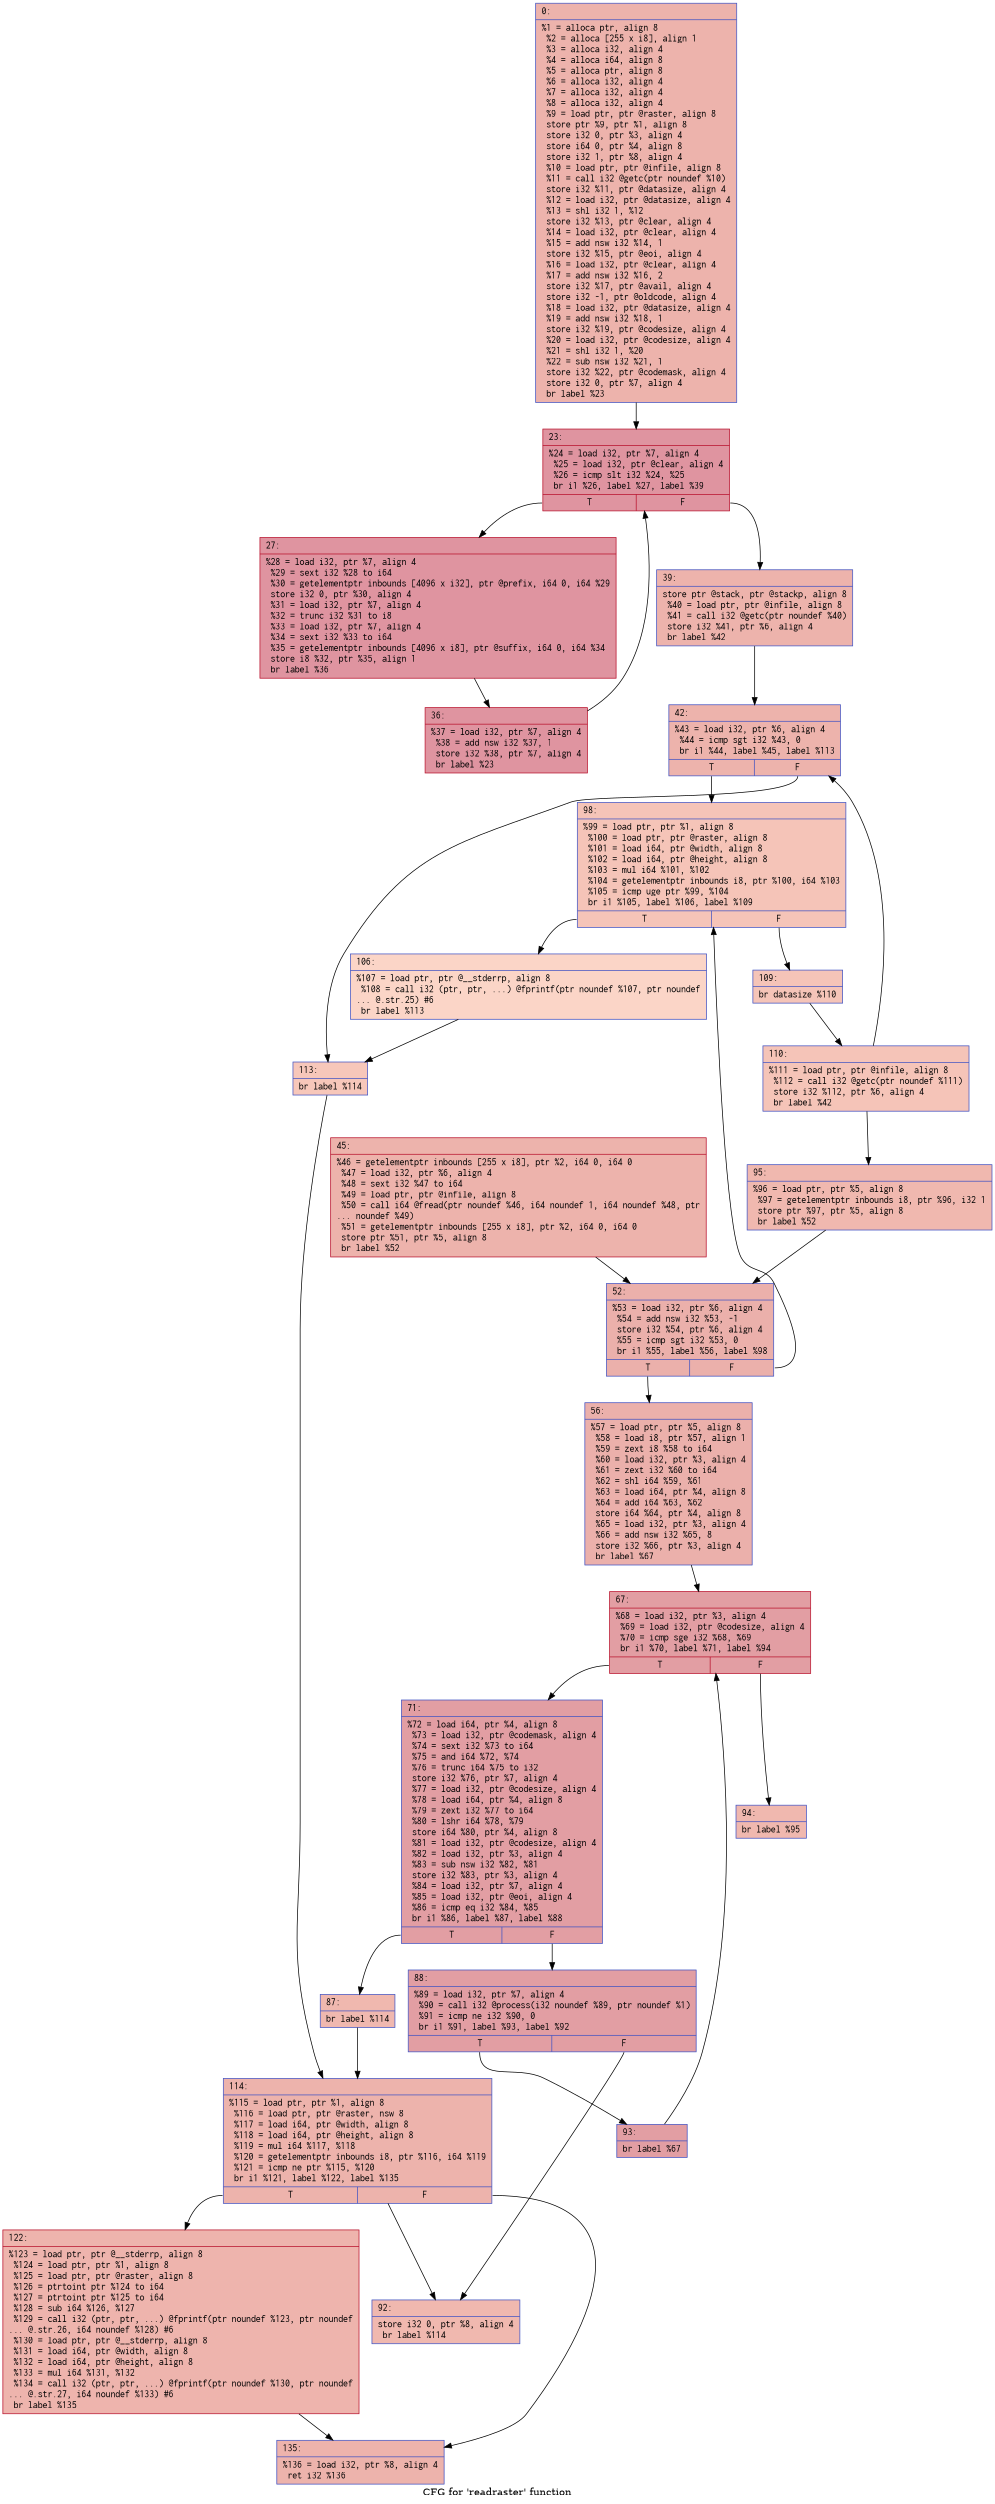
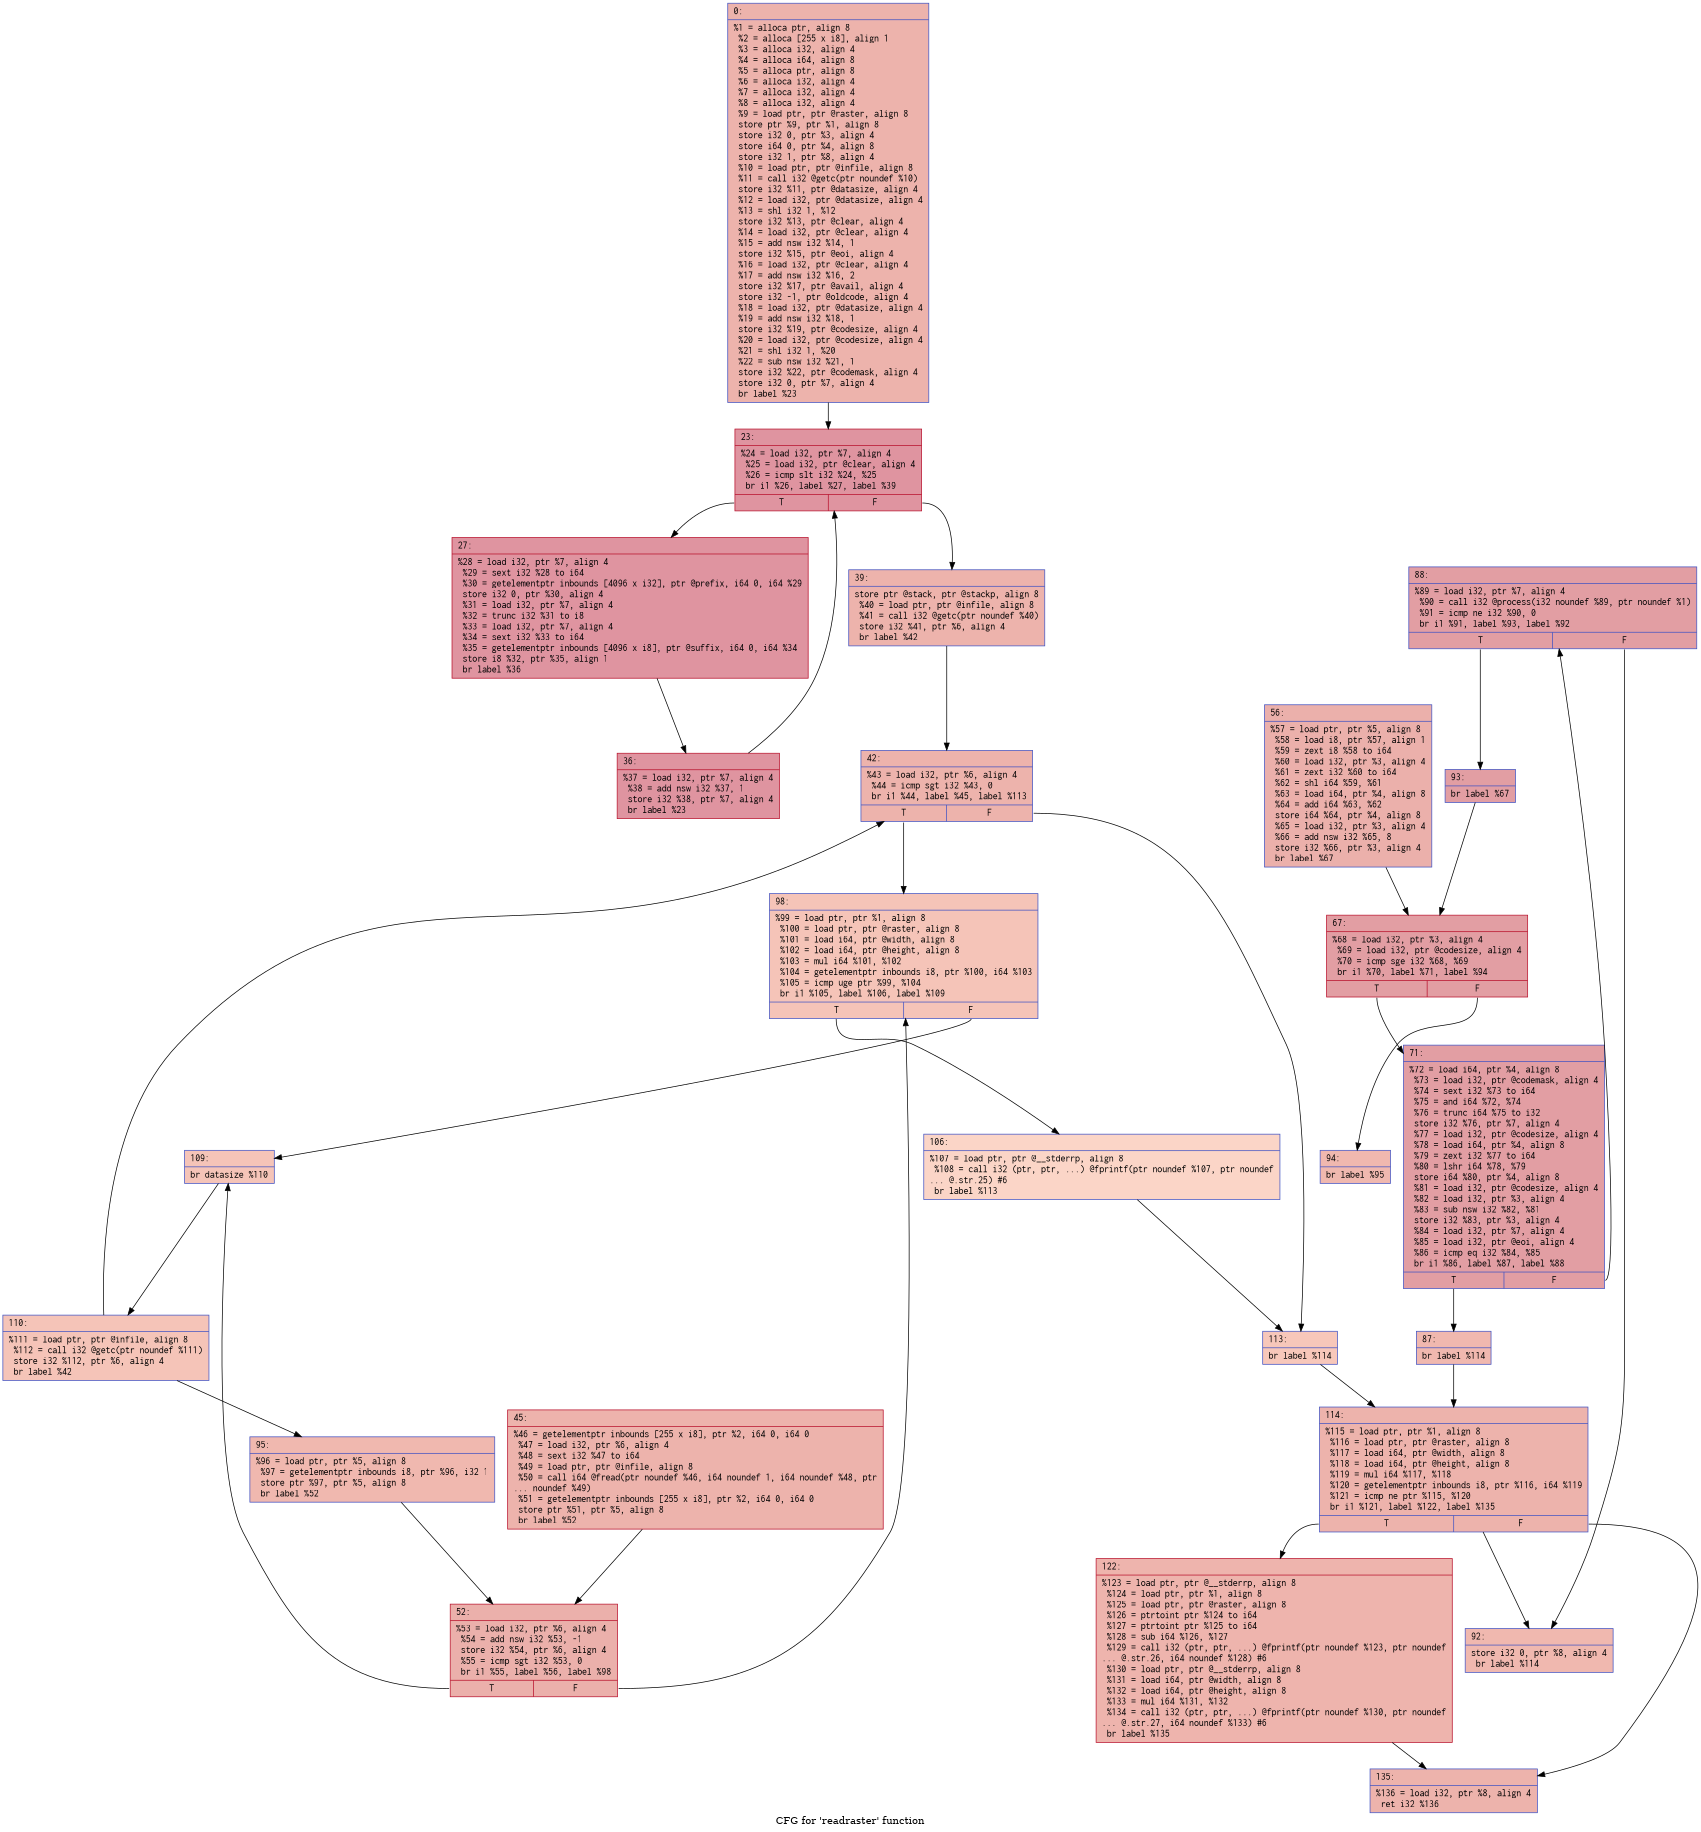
(690, 1330) -> (534, 1650)
(648, 1386) -> (233, 1501)
(317, 2114) -> (1417, 1442)
